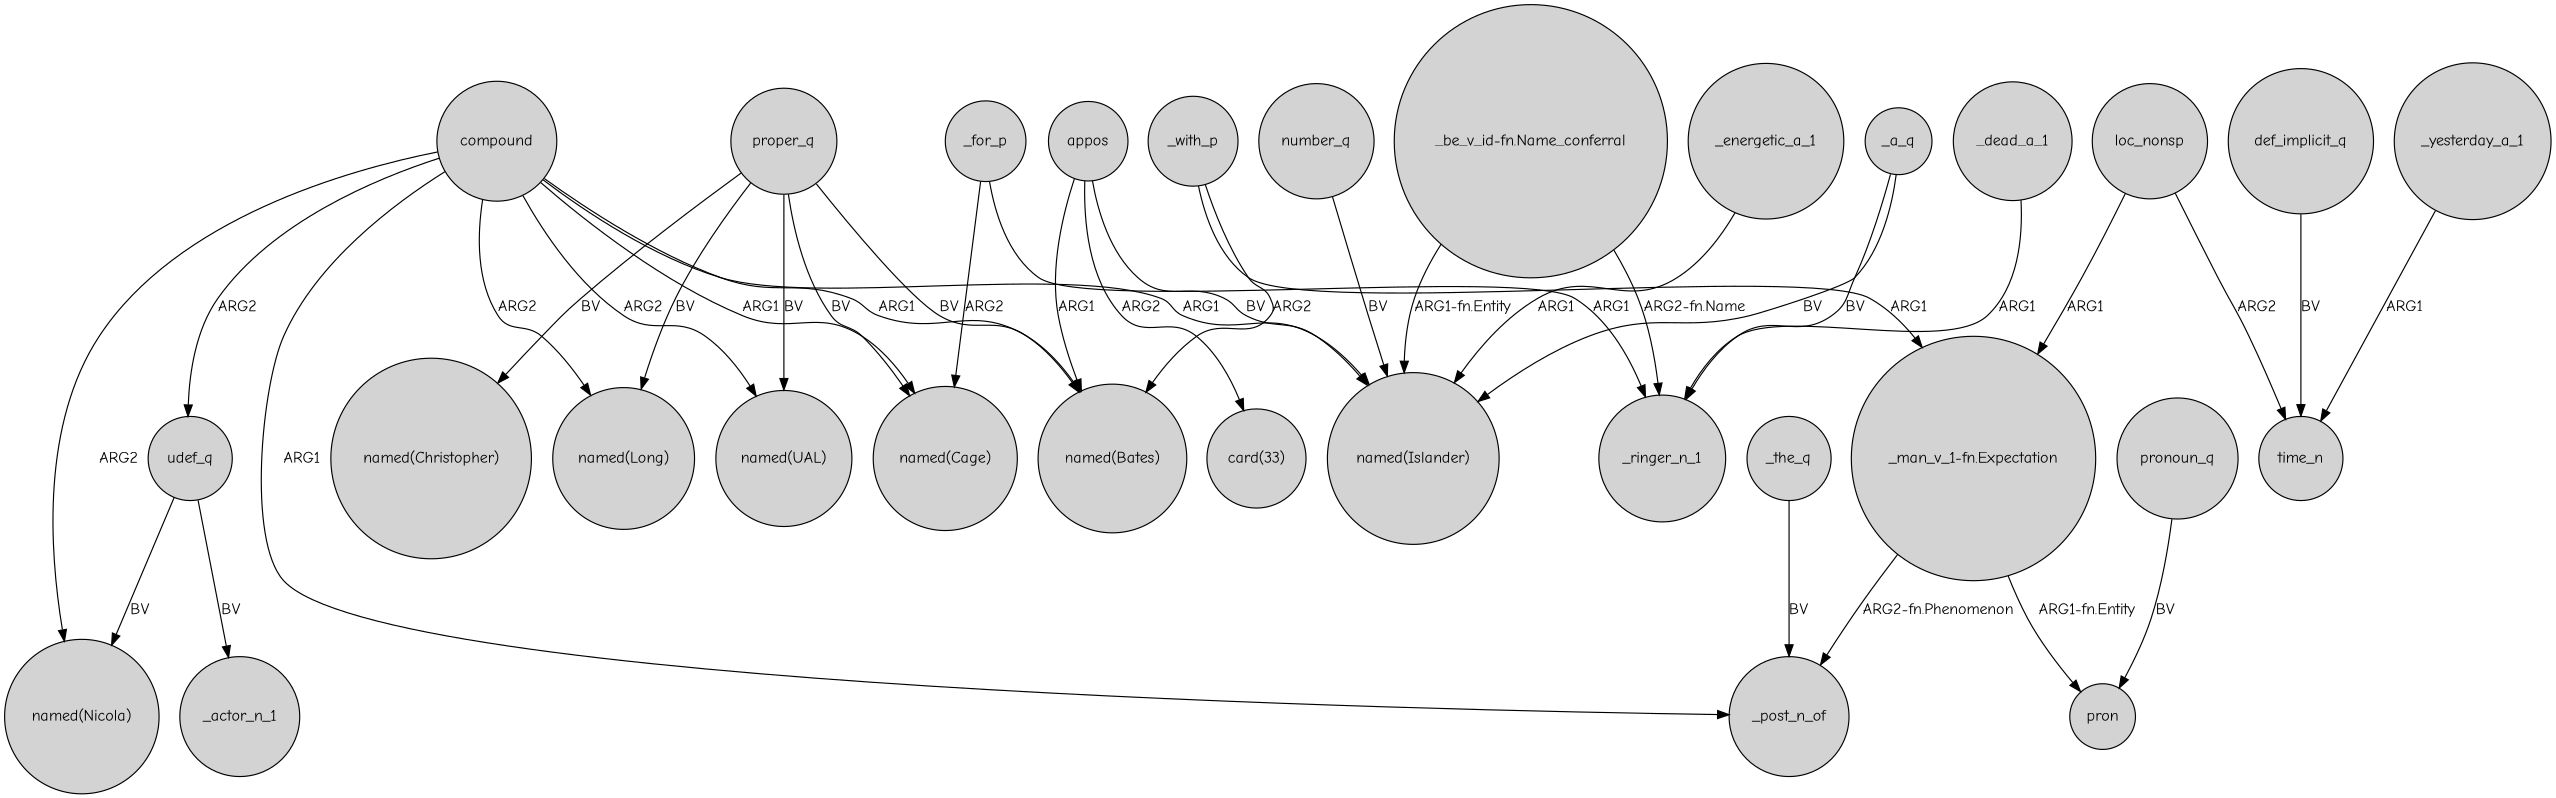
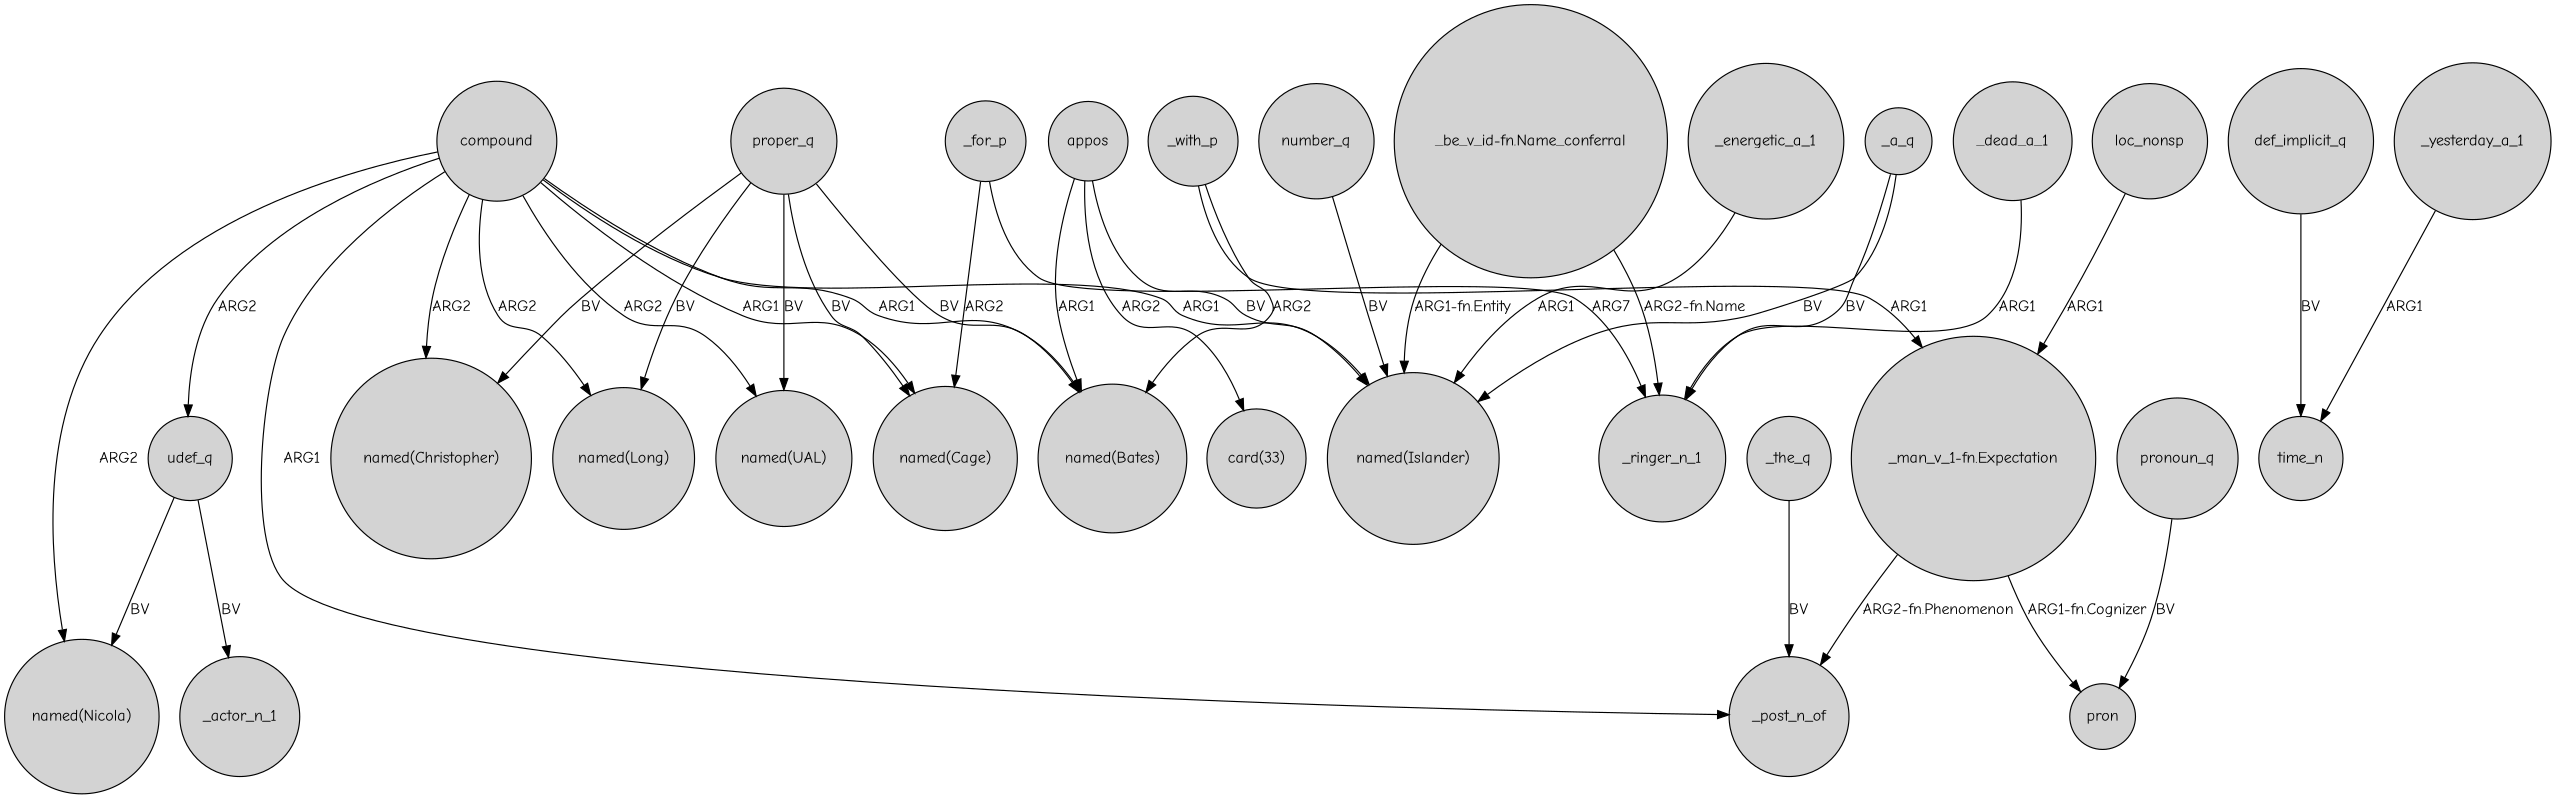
none -> (440, 268)
(2230, 300) -> none
(1612, 307) -> (1612, 307)
(2087, 610) -> (2087, 610)
